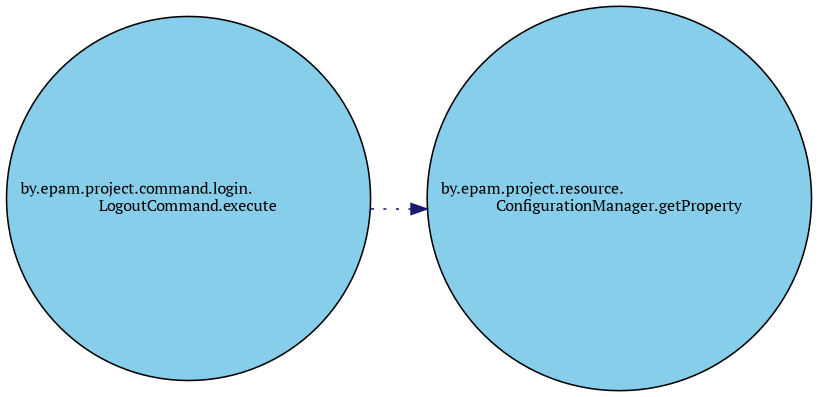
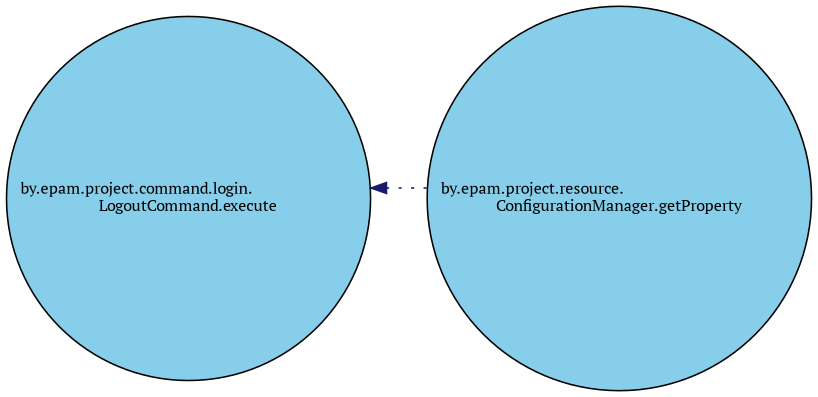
(391, 209) -> (407, 188)
